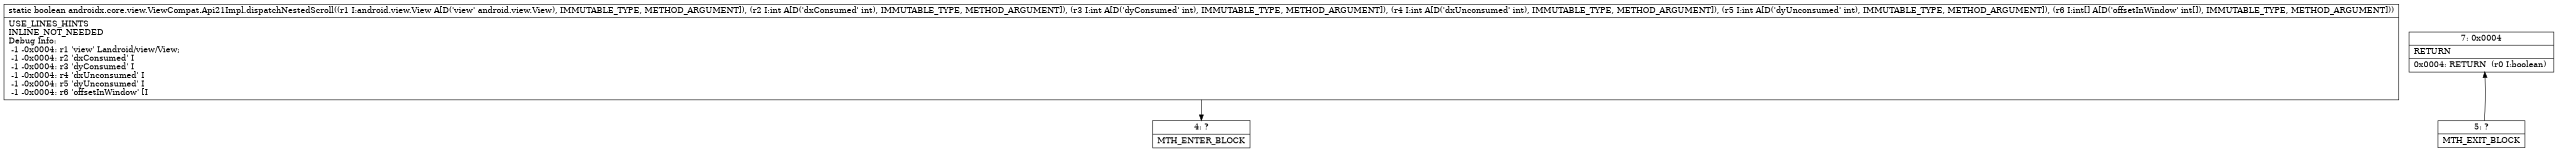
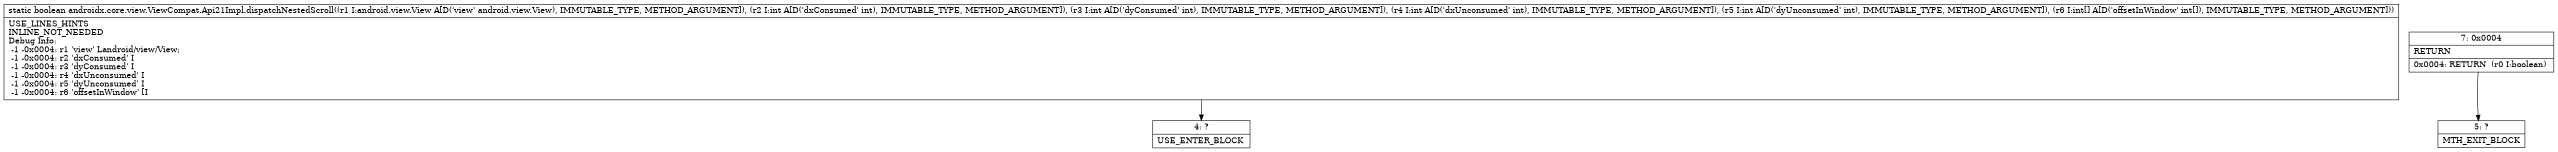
(2485, 99) -> (2478, 93)
(1201, 141) -> (1201, 141)
